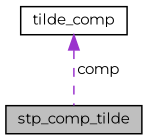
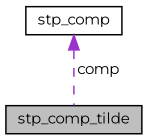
(74, 21) -> (74, 21)
